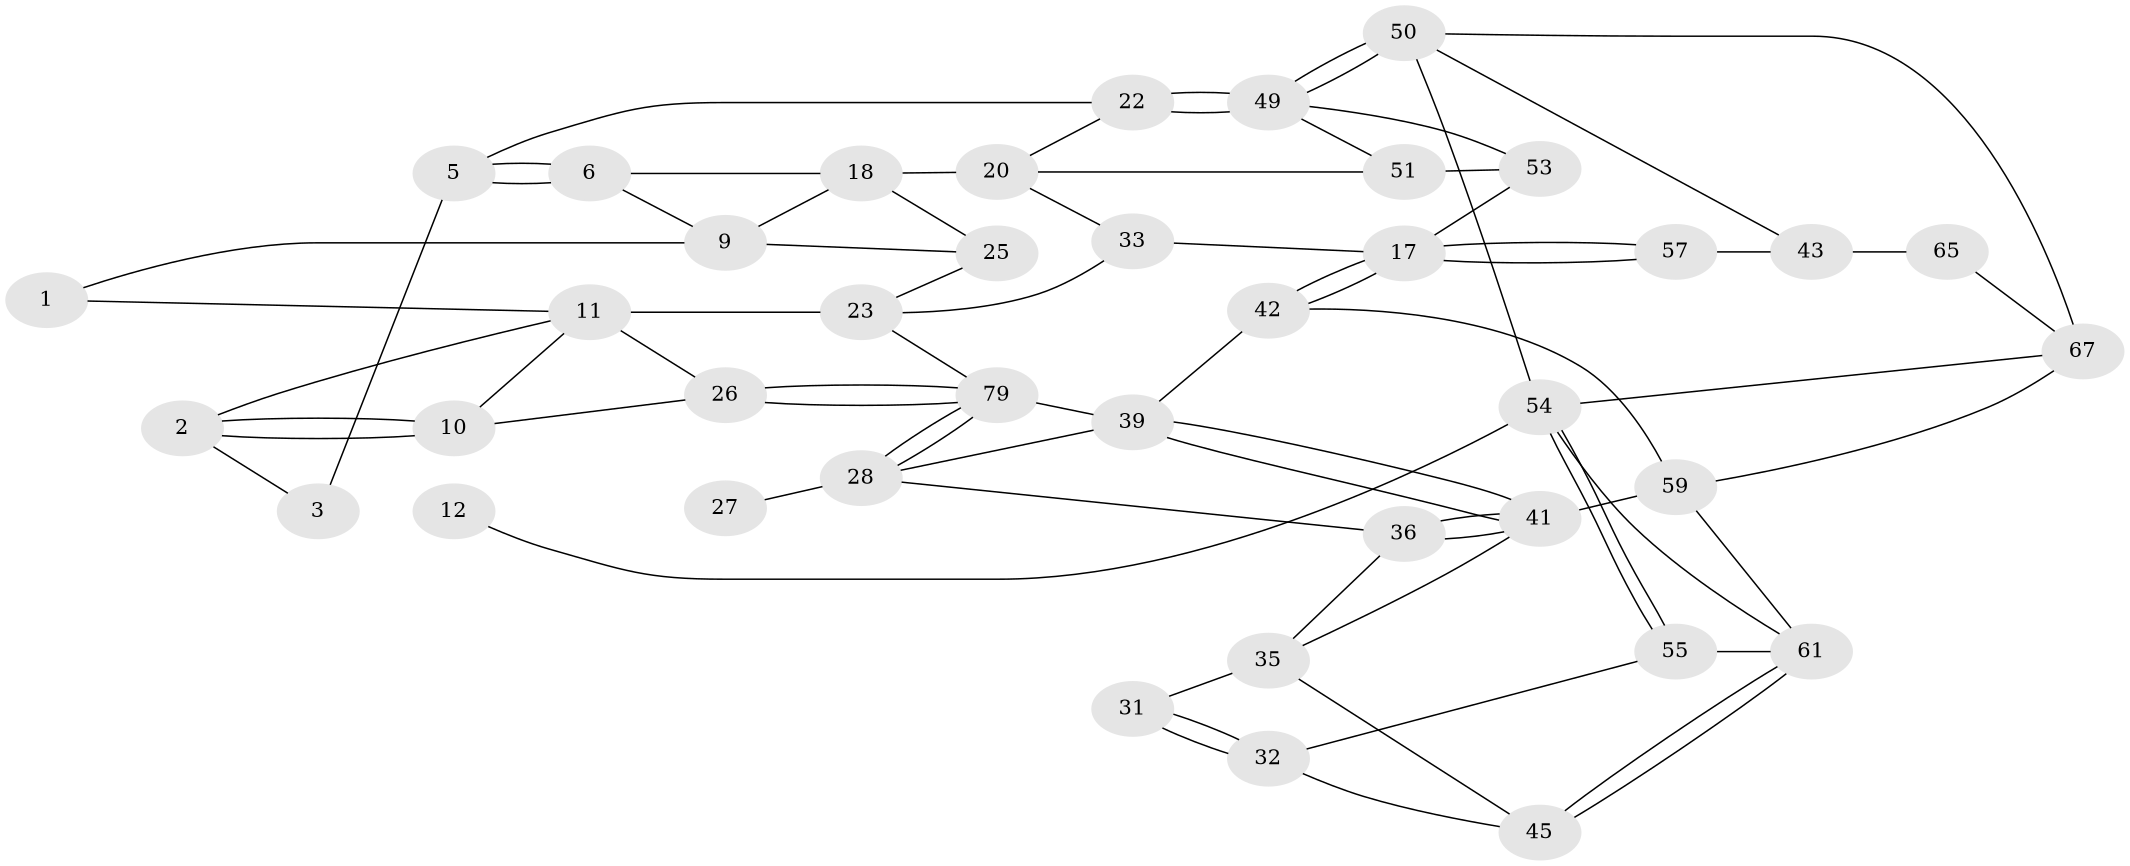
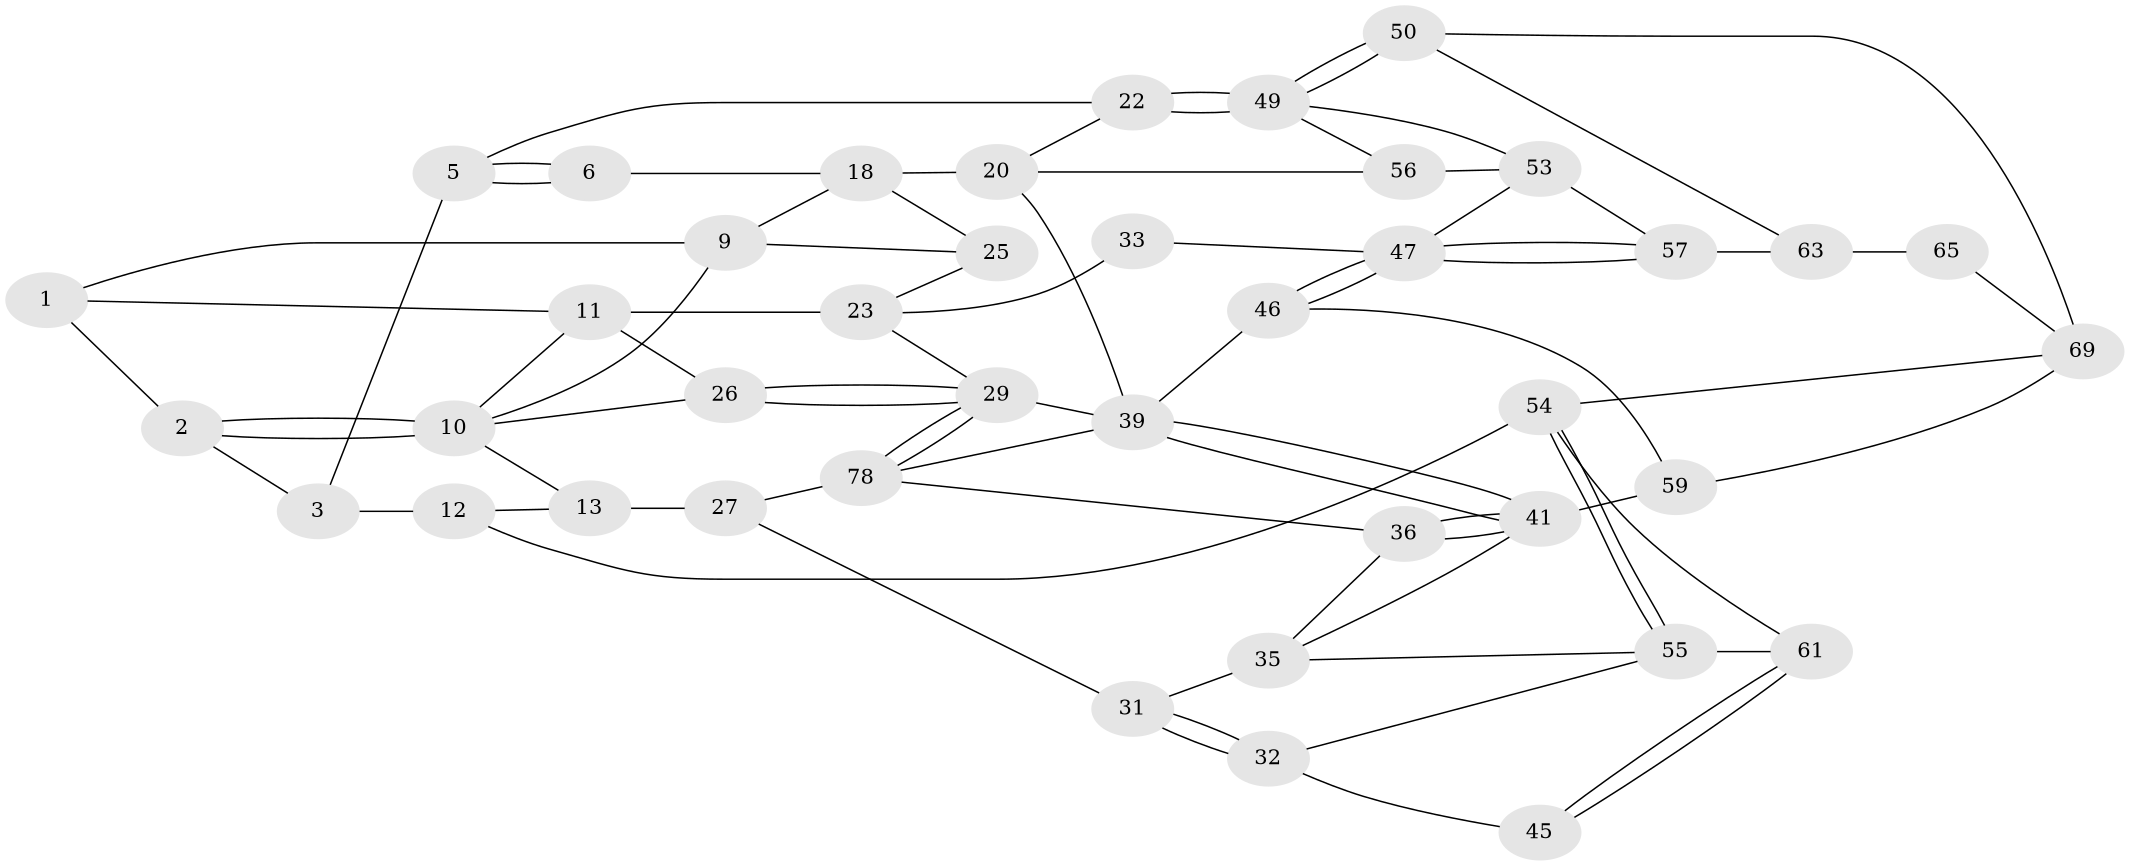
(1404, 172) -> (1404, 172)
(1065, 207) -> (1081, 290)
(658, 208) -> (615, 364)
none -> (1608, 211)
(1479, 227) -> none
(1812, 252) -> (1812, 252)
(1404, 253) -> (1404, 253)
(1269, 311) -> (1269, 311)
(2083, 351) -> (2083, 351)
(391, 361) -> (115, 364)
(997, 395) -> (997, 395)
(861, 478) -> (861, 478)
none -> (590, 508)
none -> (386, 511)
(1744, 569) -> none
none -> (929, 609)
(1404, 747) -> (1472, 656)
